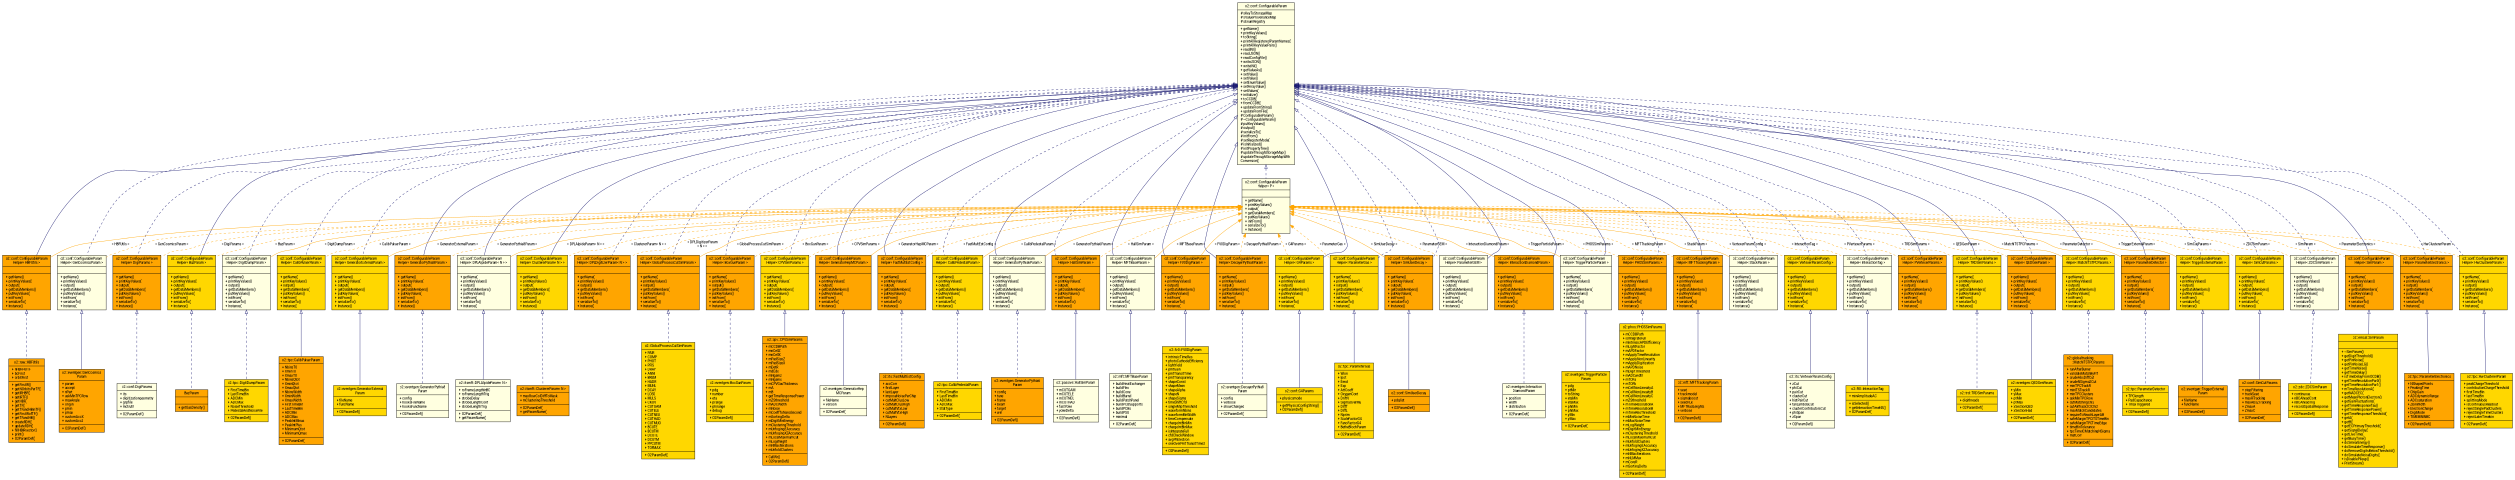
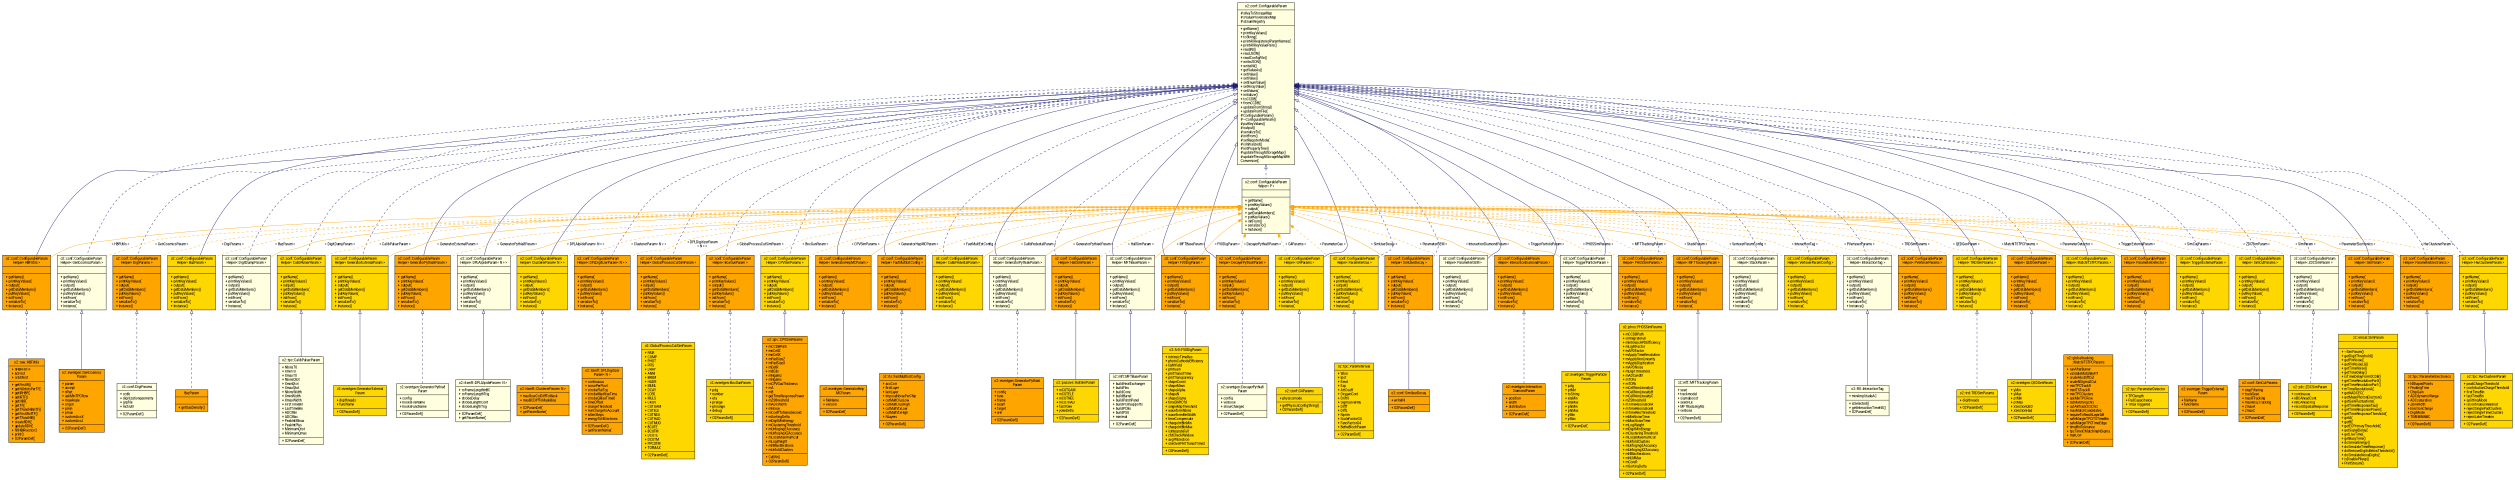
(123, 394) -> (125, 394)
(345, 400) -> (346, 400)
(538, 400) -> (538, 400)
(1398, 400) -> (1398, 400)
(246, 401) -> none
(301, 401) -> (301, 401)
none -> (602, 401)
(843, 401) -> (843, 401)
(958, 401) -> none
(1076, 401) -> (1076, 401)
(1524, 401) -> (1524, 401)
(1698, 401) -> (1698, 401)
(1810, 401) -> none
(1868, 401) -> (1868, 401)
